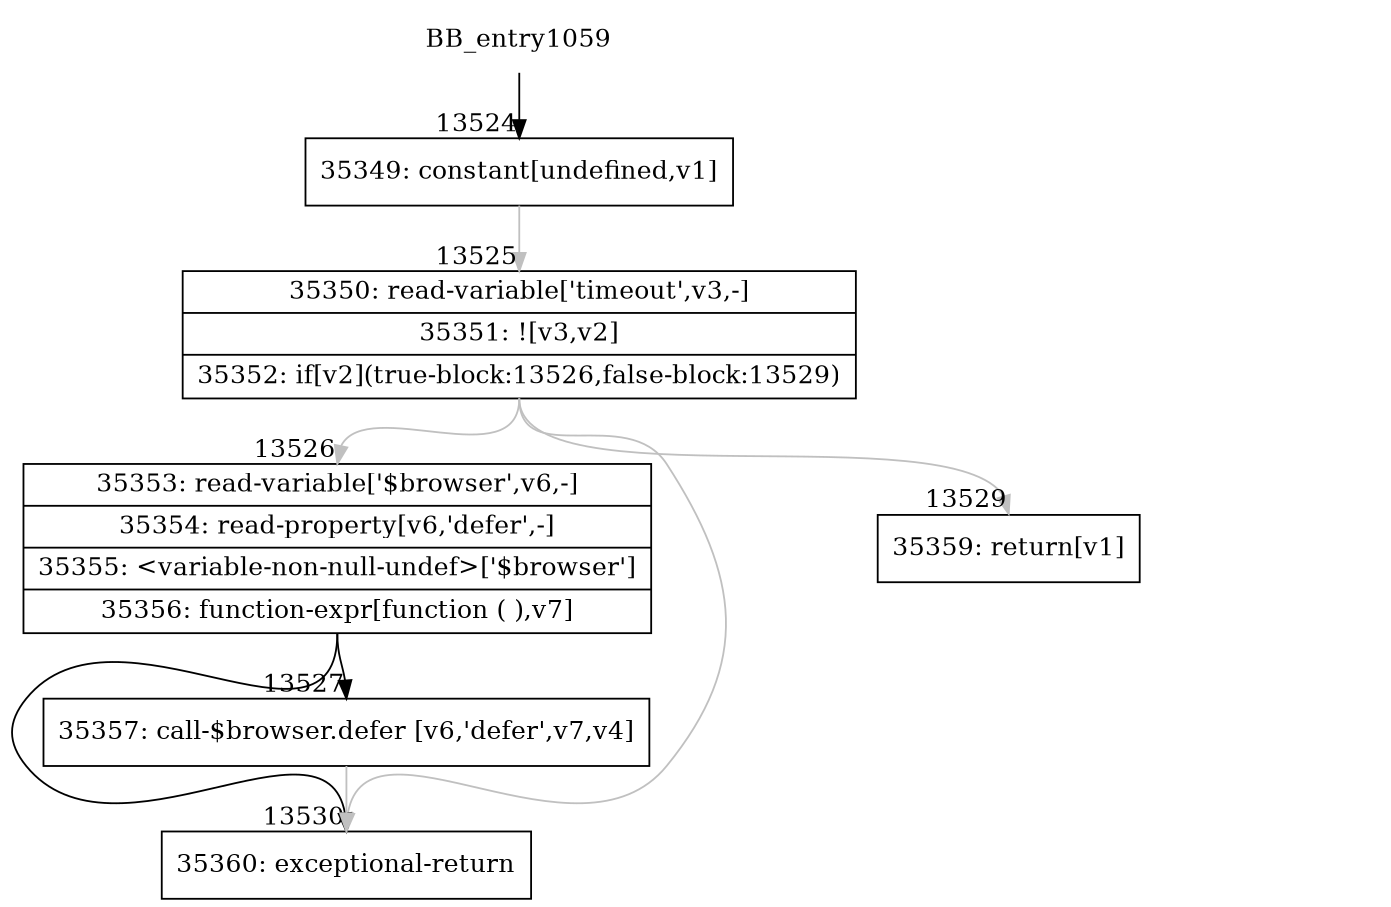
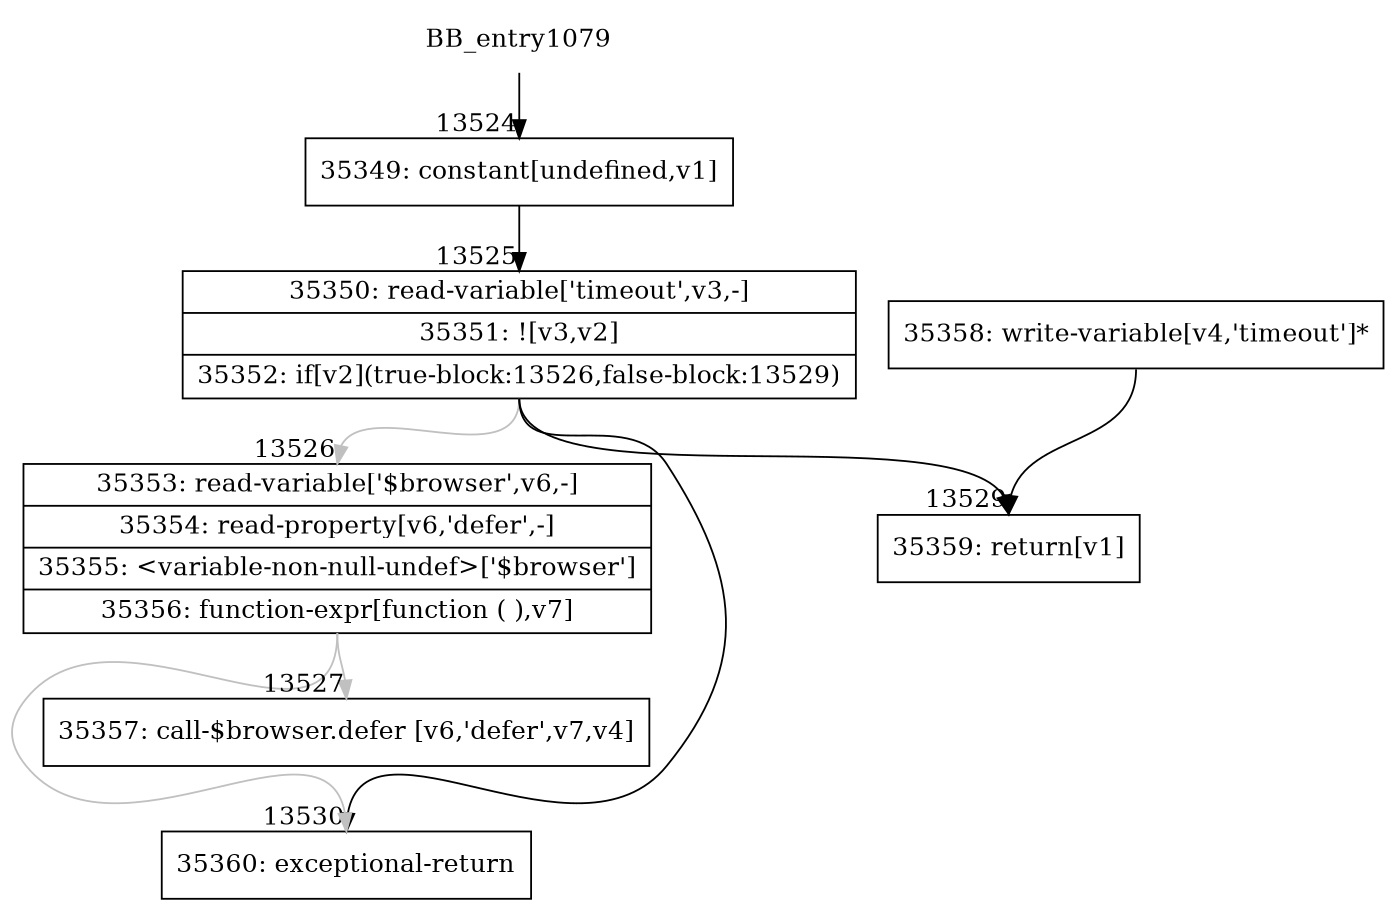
(519, 40) -> (519, 40)
(519, 229) -> (519, 229)
none -> (1136, 335)
(755, 456) -> (755, 456)
(341, 664) -> (341, 664)
(708, 700) -> (708, 700)
(12, 728) -> (12, 728)
(346, 790) -> none
